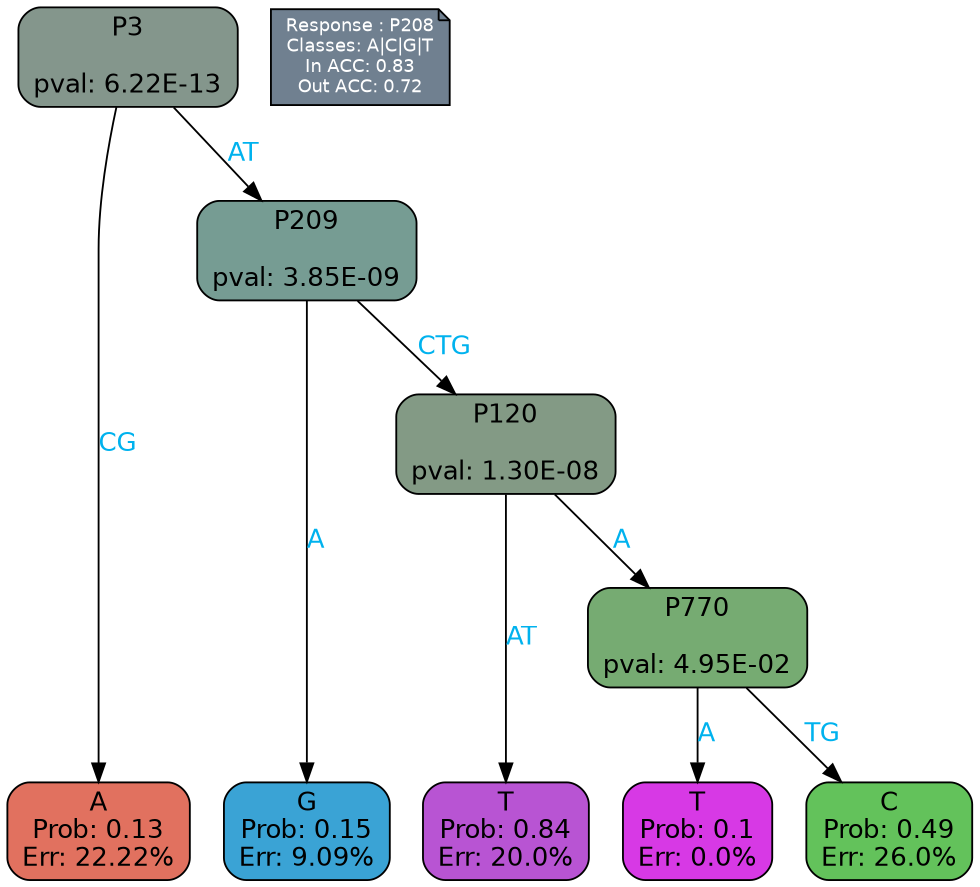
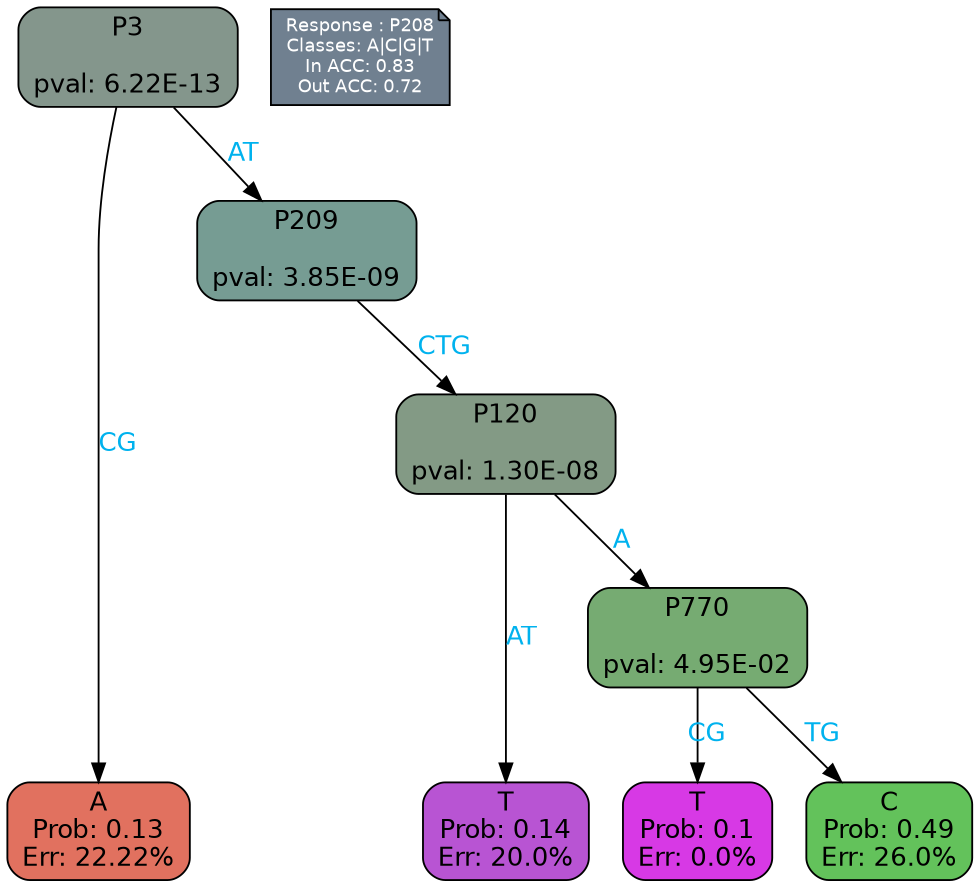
(707, 734) -> (707, 734)
(307, 831) -> none
(506, 831) -> (506, 831)
